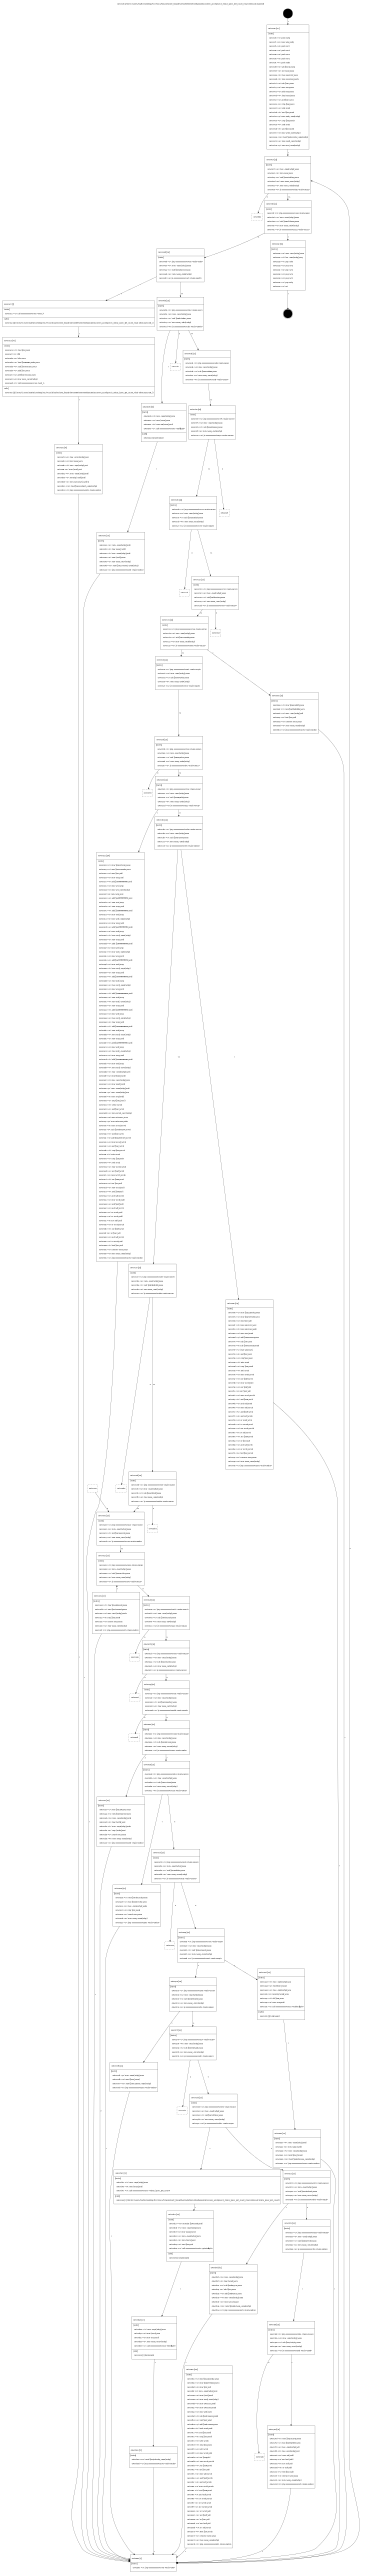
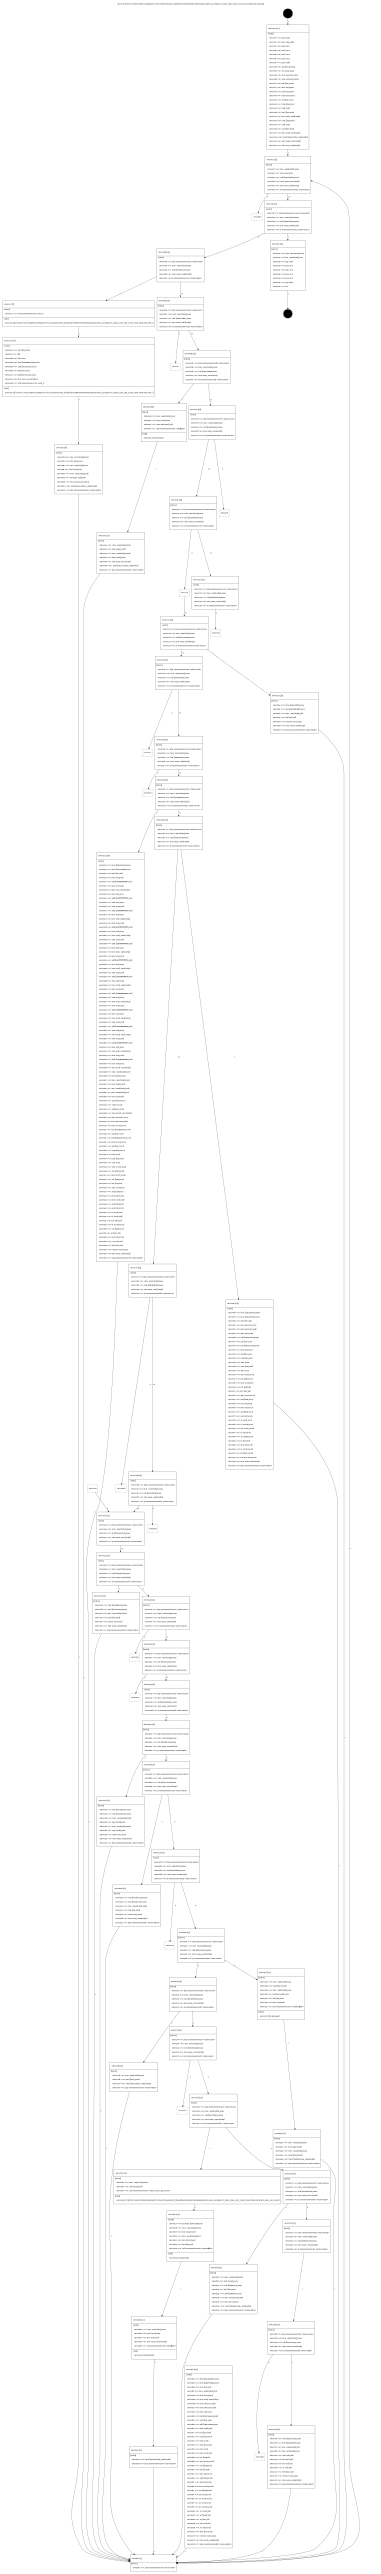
(163, 366) -> (187, 393)
(200, 612) -> (184, 606)
none -> (147, 753)
(116, 1589) -> (119, 1588)
(134, 1738) -> none
